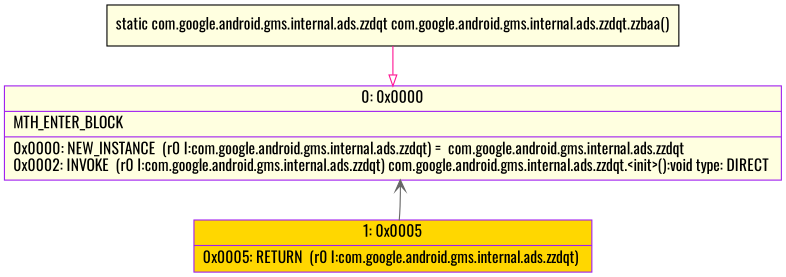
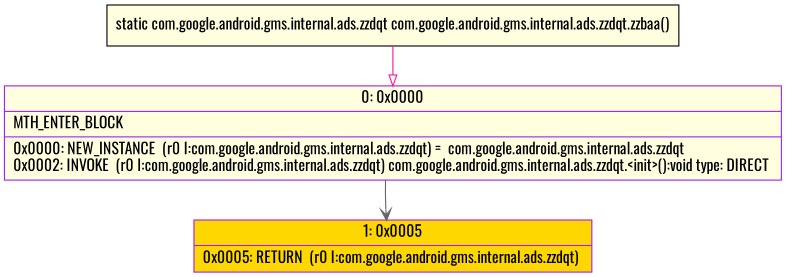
(400, 206) -> (385, 195)
